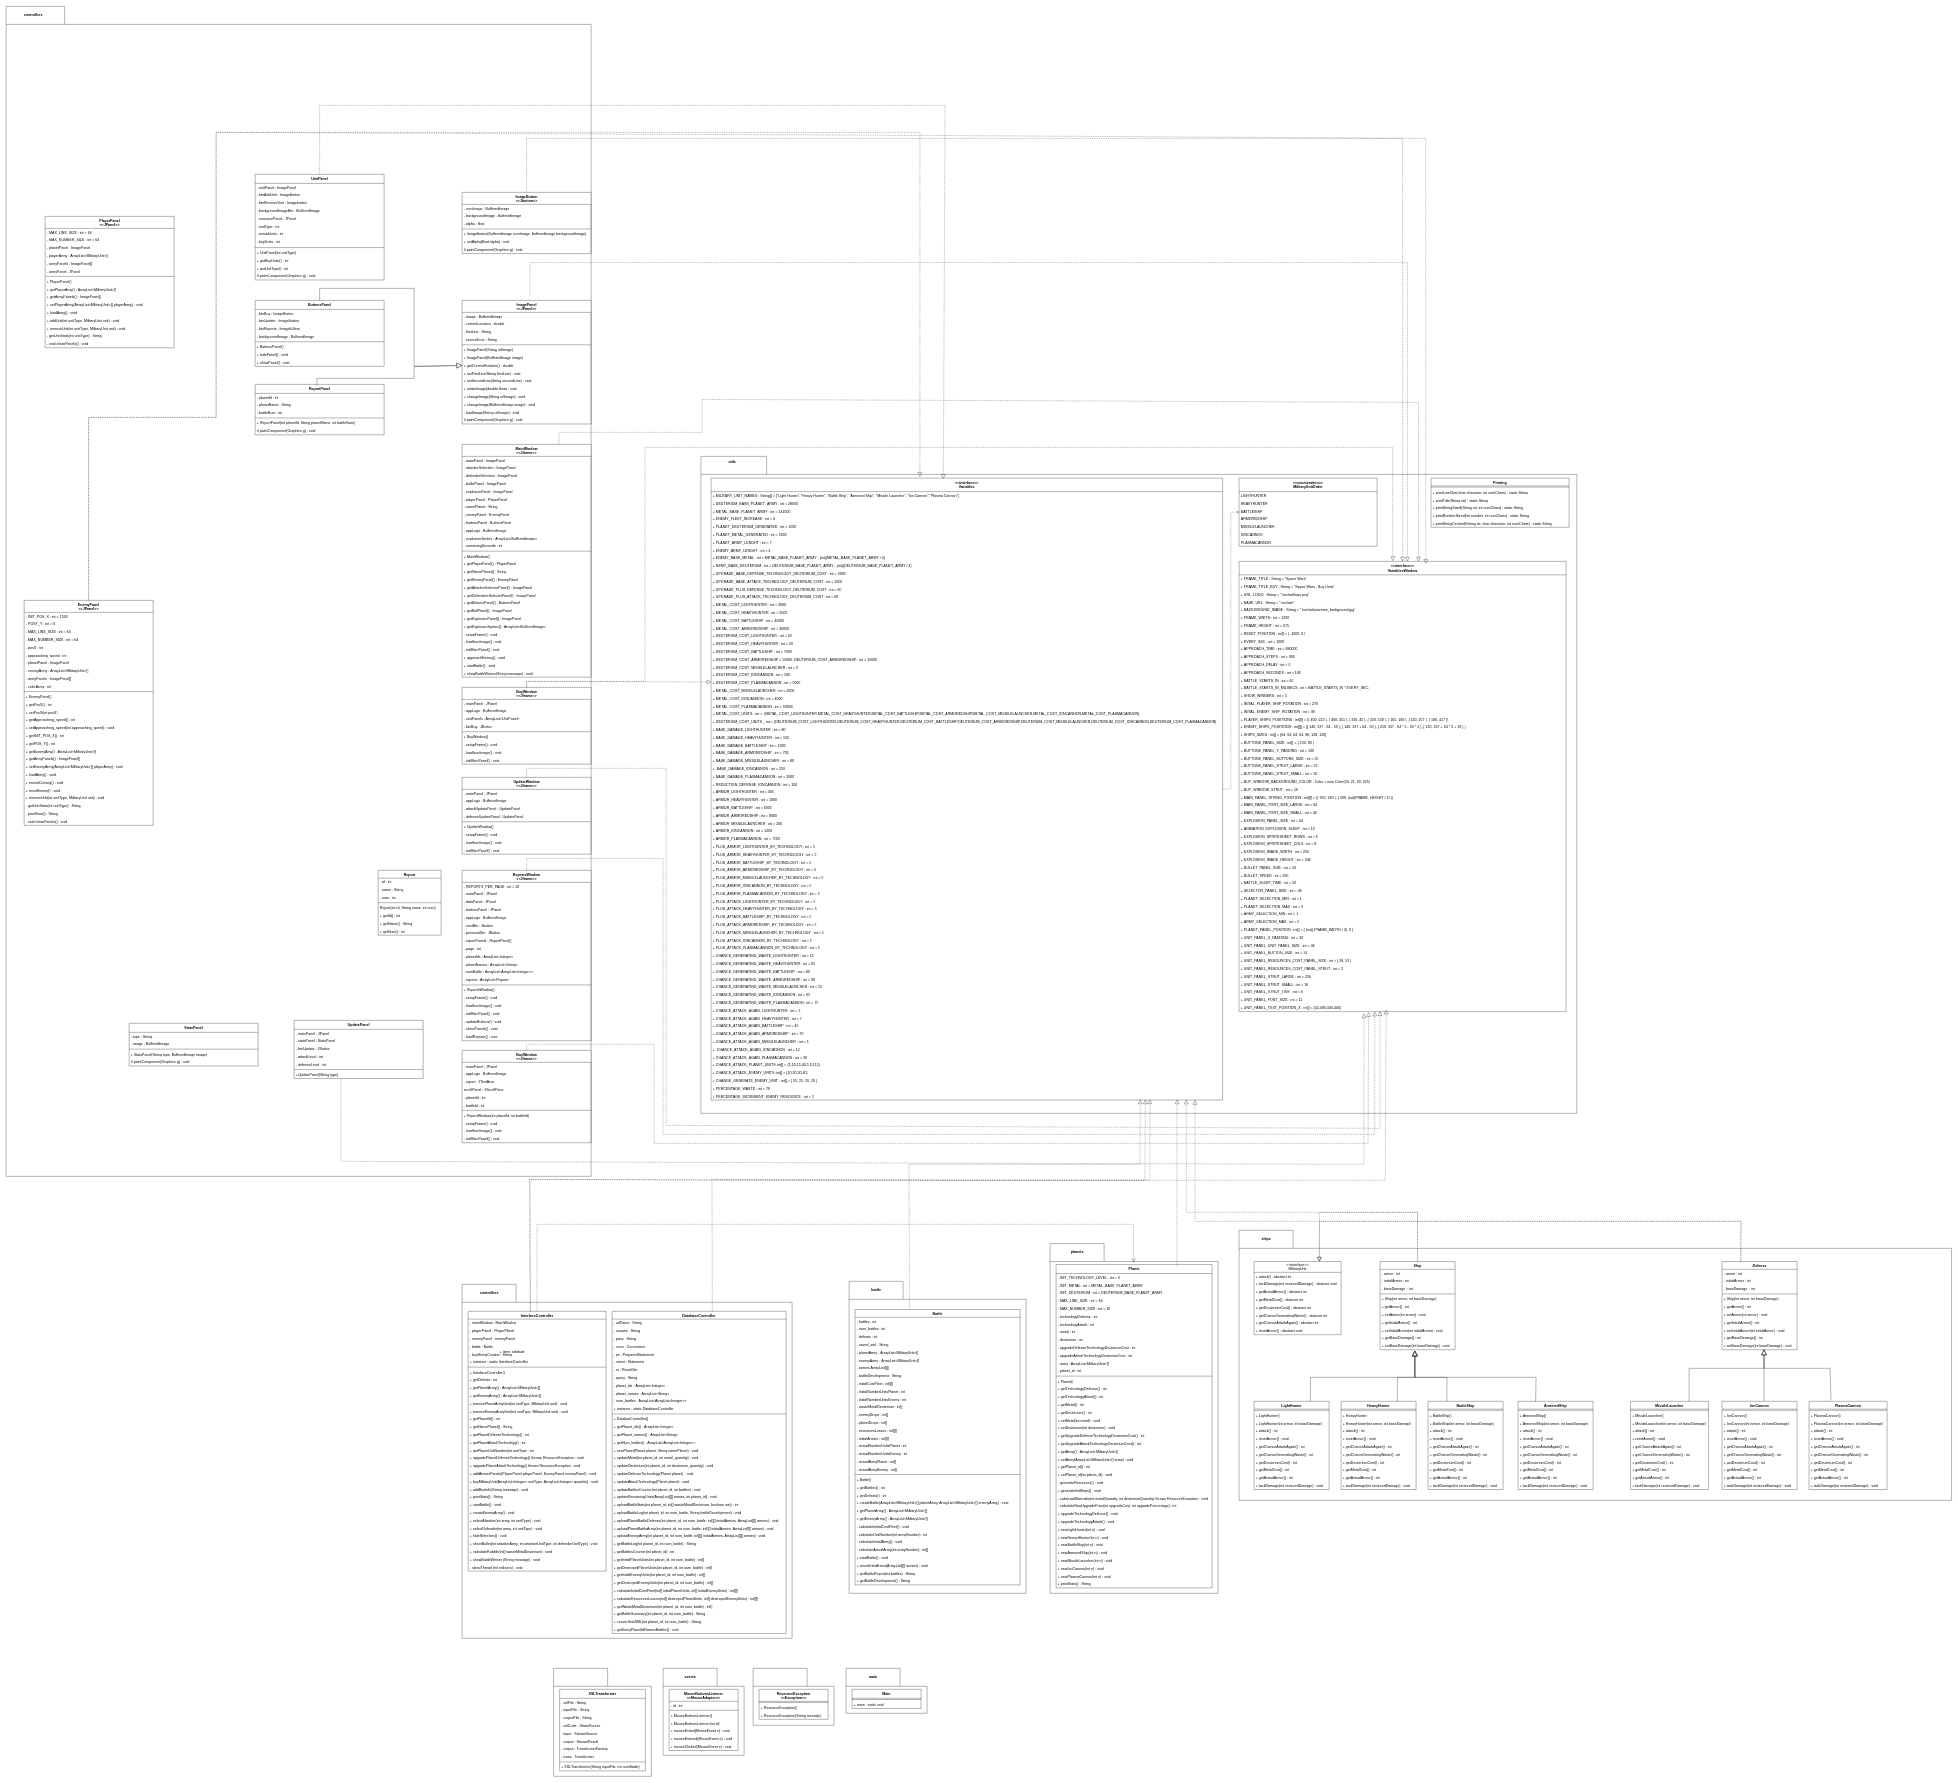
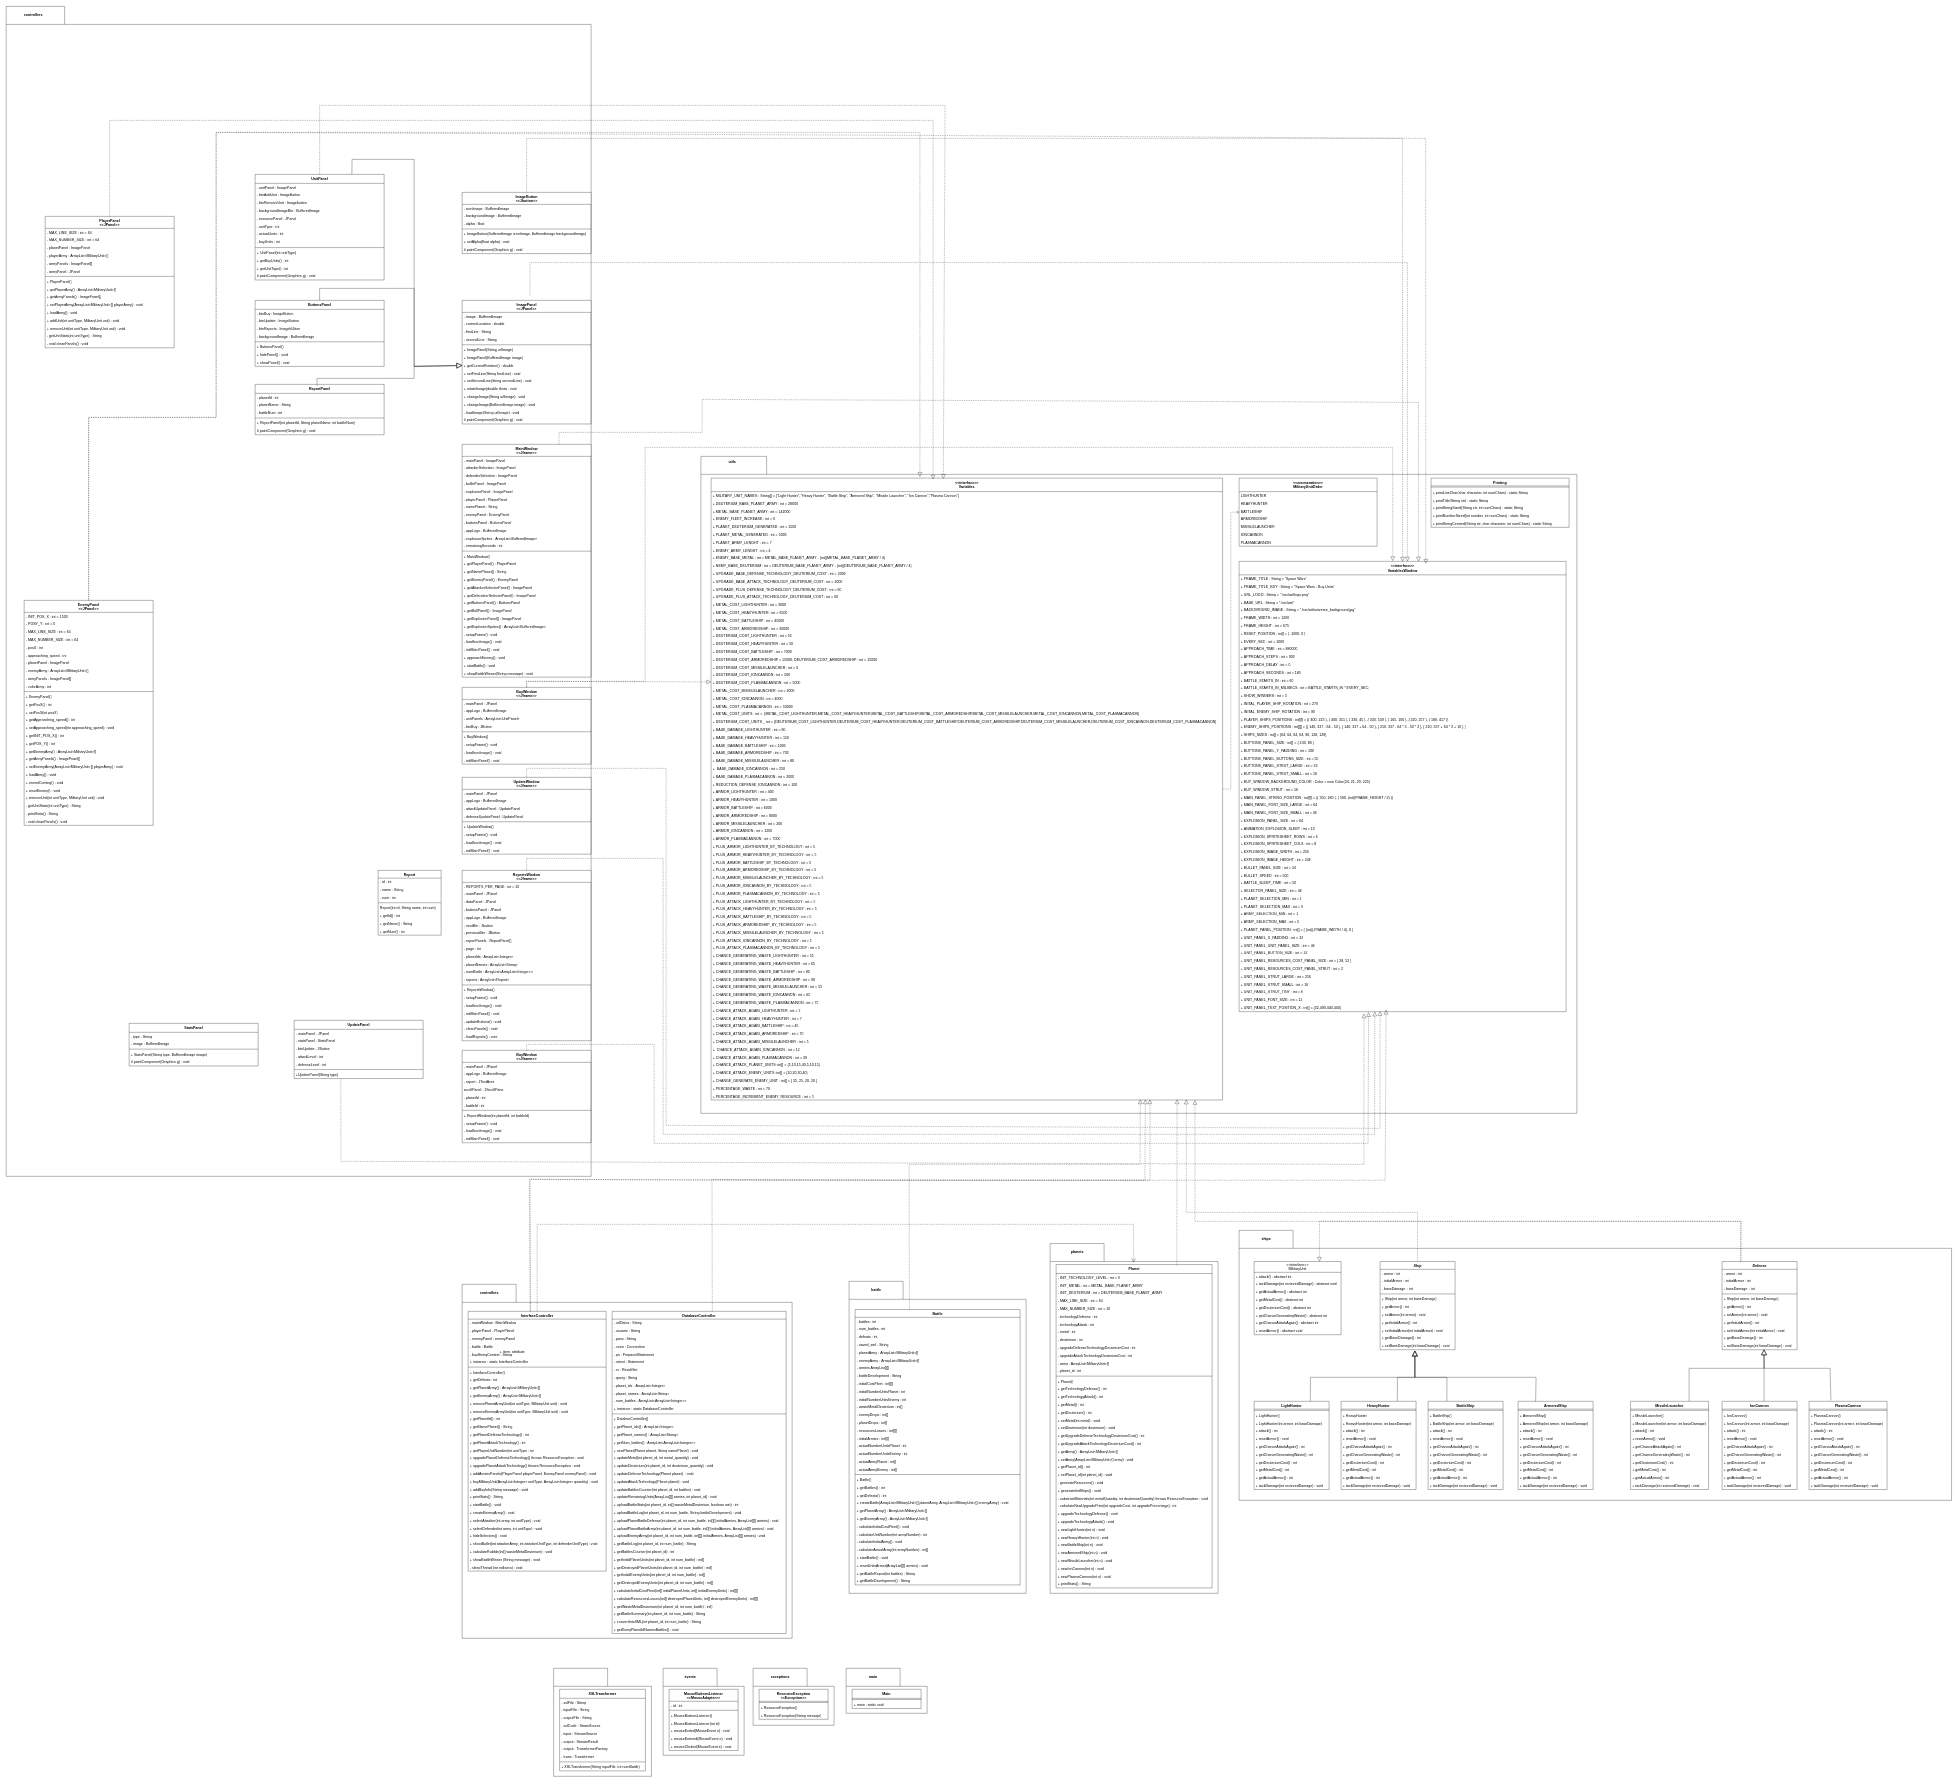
none -> (474, 120)
none -> (414, 184)
(1320, 1216) -> none
none -> (780, 1677)
